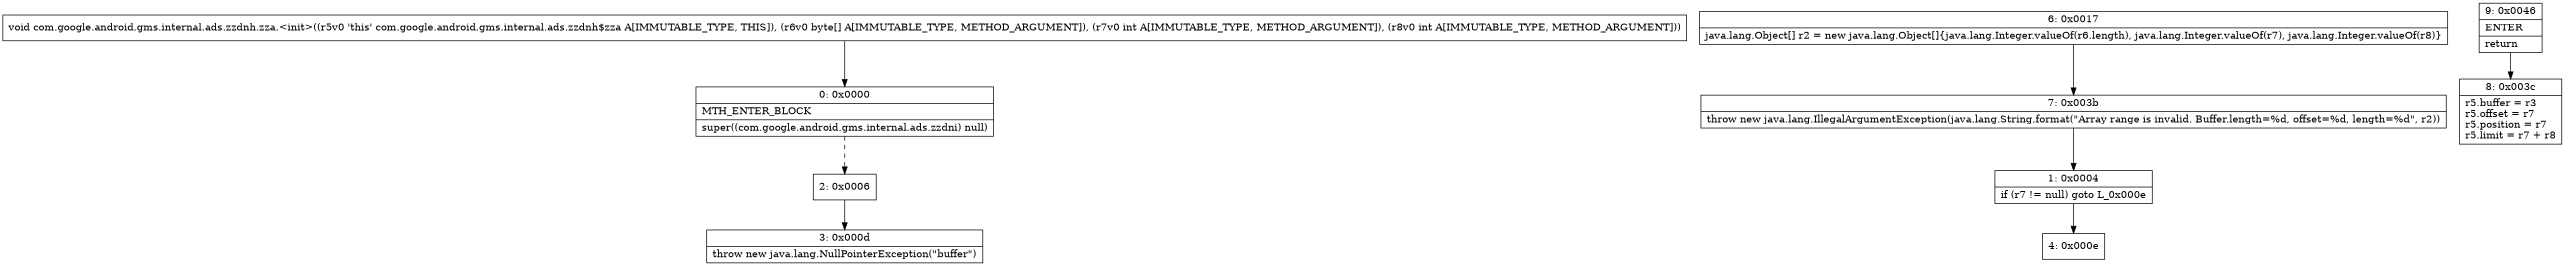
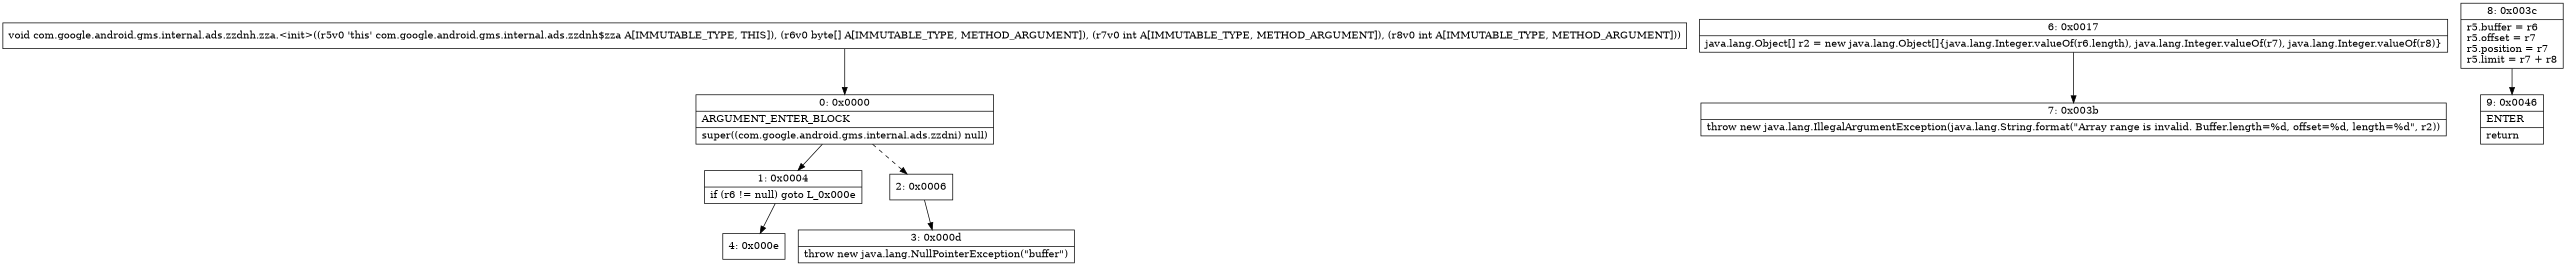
(2511, 62) -> (2512, 78)
(2501, 103) -> (2502, 28)
(757, 111) -> (776, 119)
(2074, 146) -> (813, 155)
(2074, 195) -> (783, 195)
